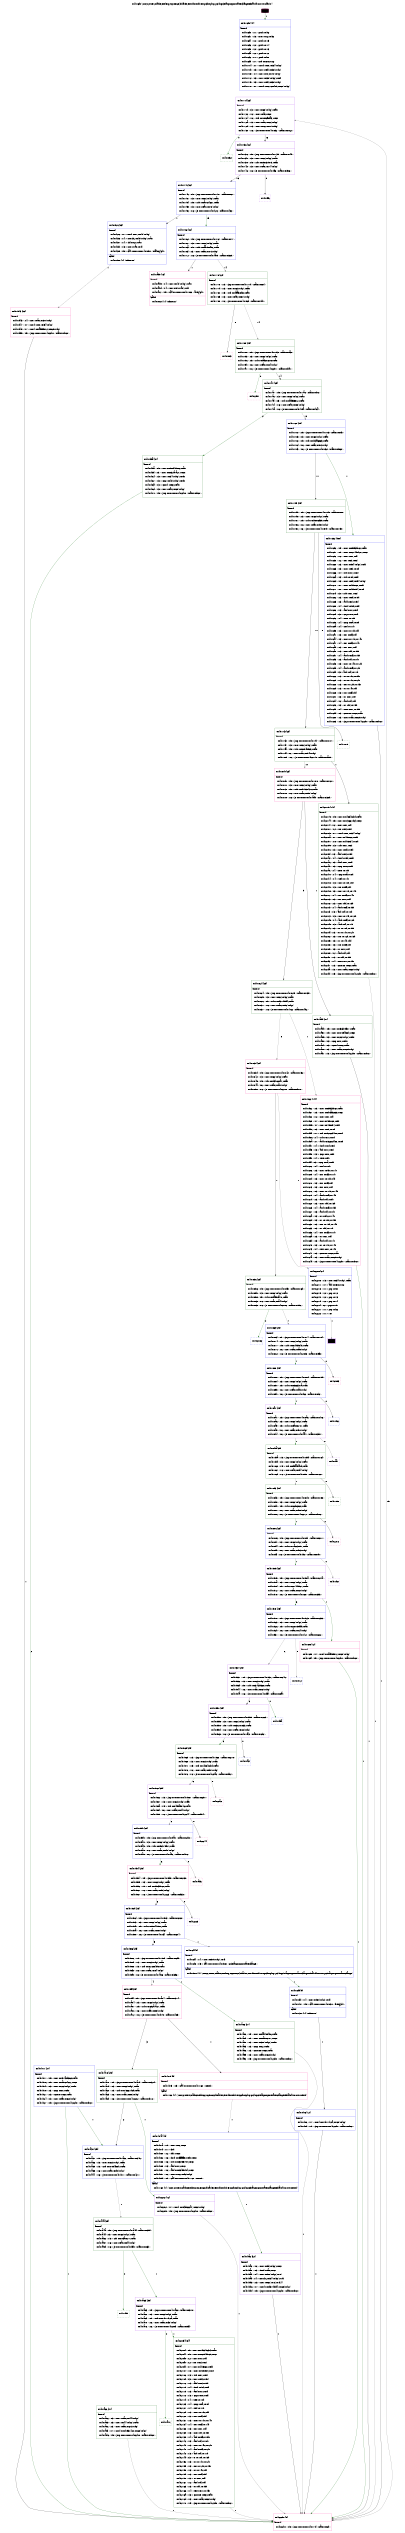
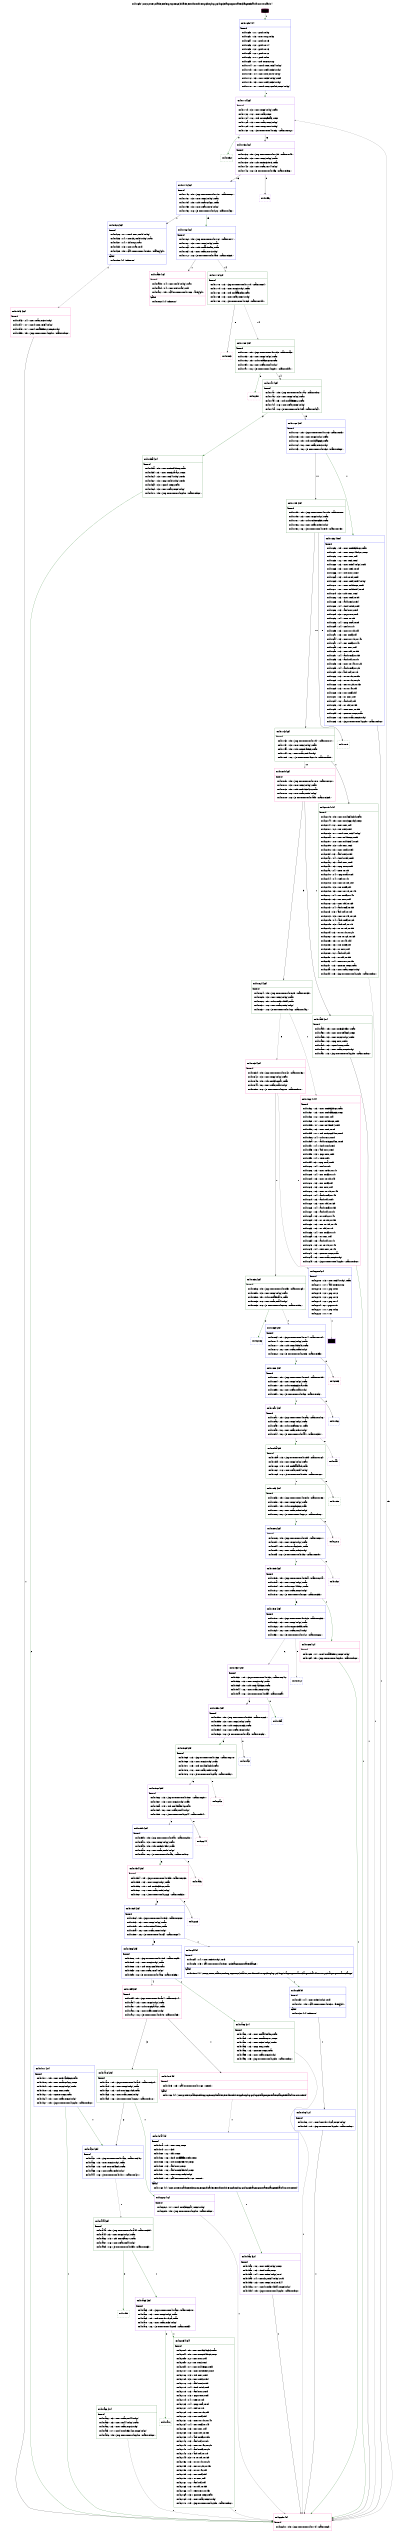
none -> (265, 93)
